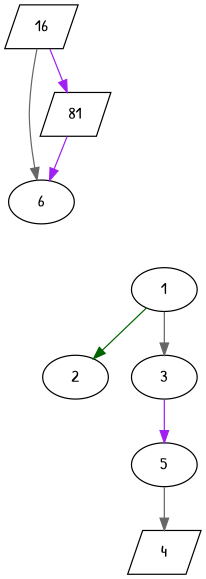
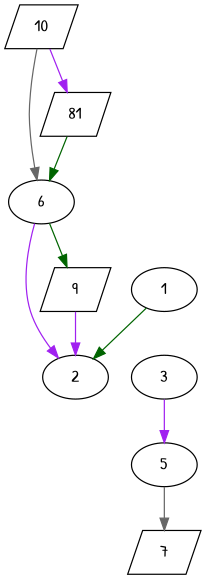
(41, 27) -> (41, 27)
(61, 153) -> (61, 153)
none -> (26, 288)
none -> (76, 290)
(164, 327) -> none
(164, 552) -> (164, 552)
